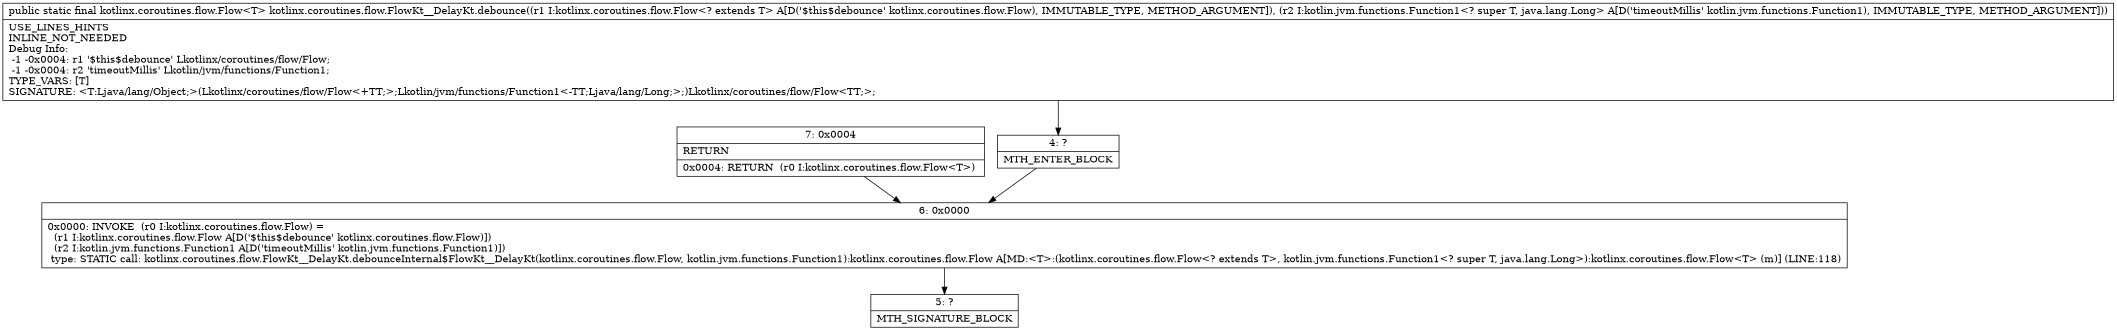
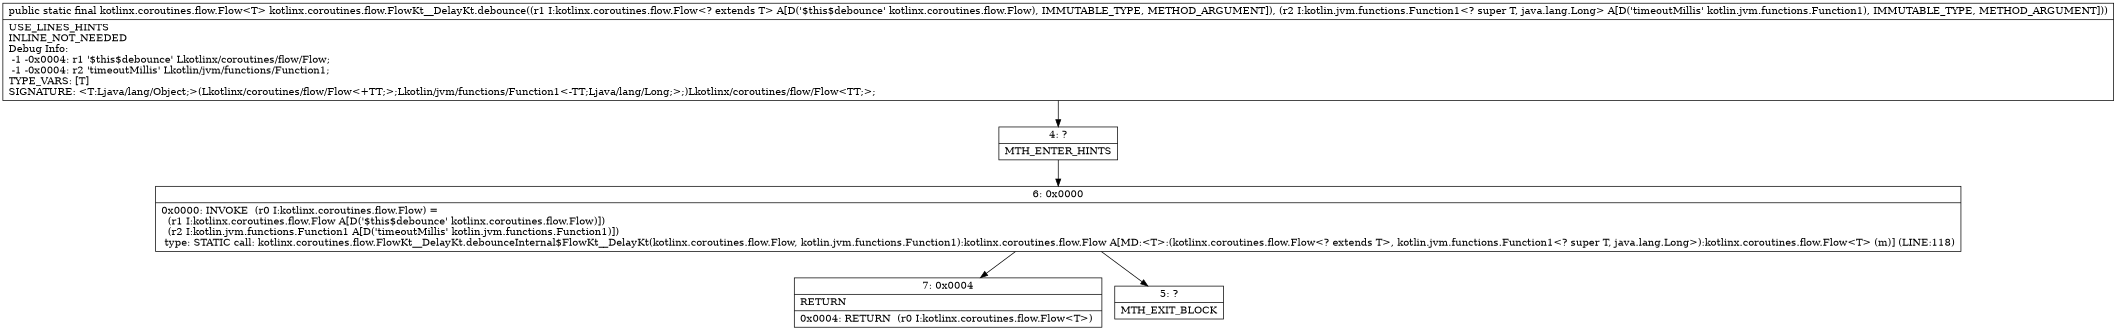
(1058, 160) -> (1058, 151)
(879, 187) -> (1001, 263)
(945, 319) -> (1169, 310)
